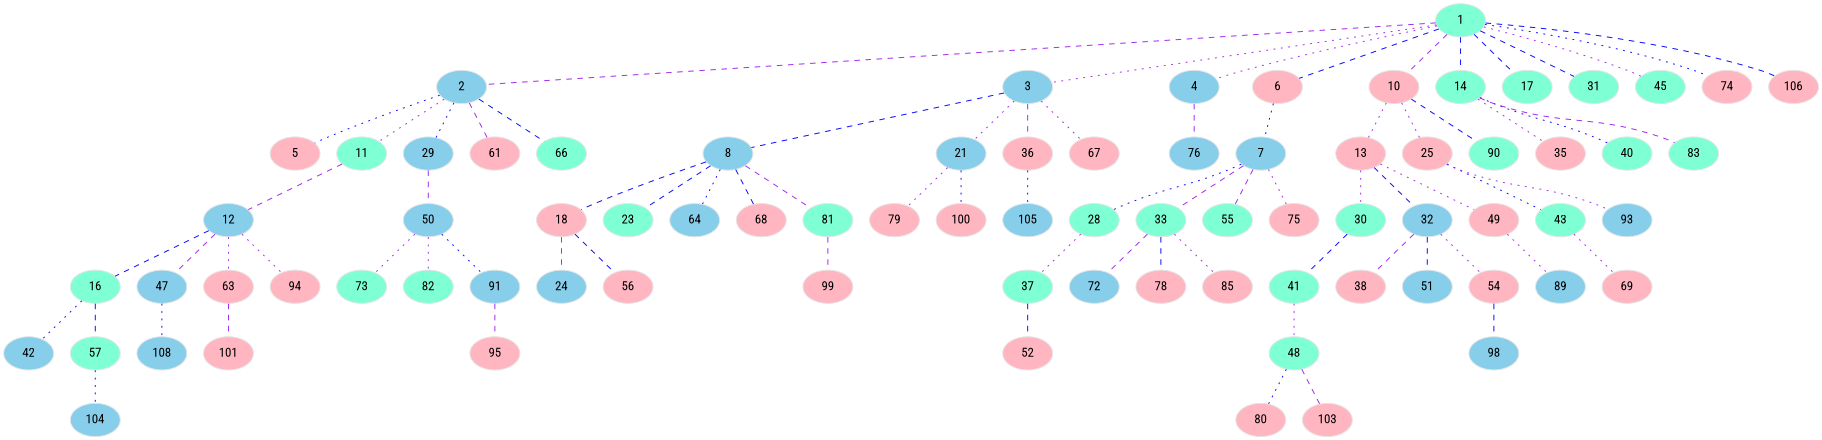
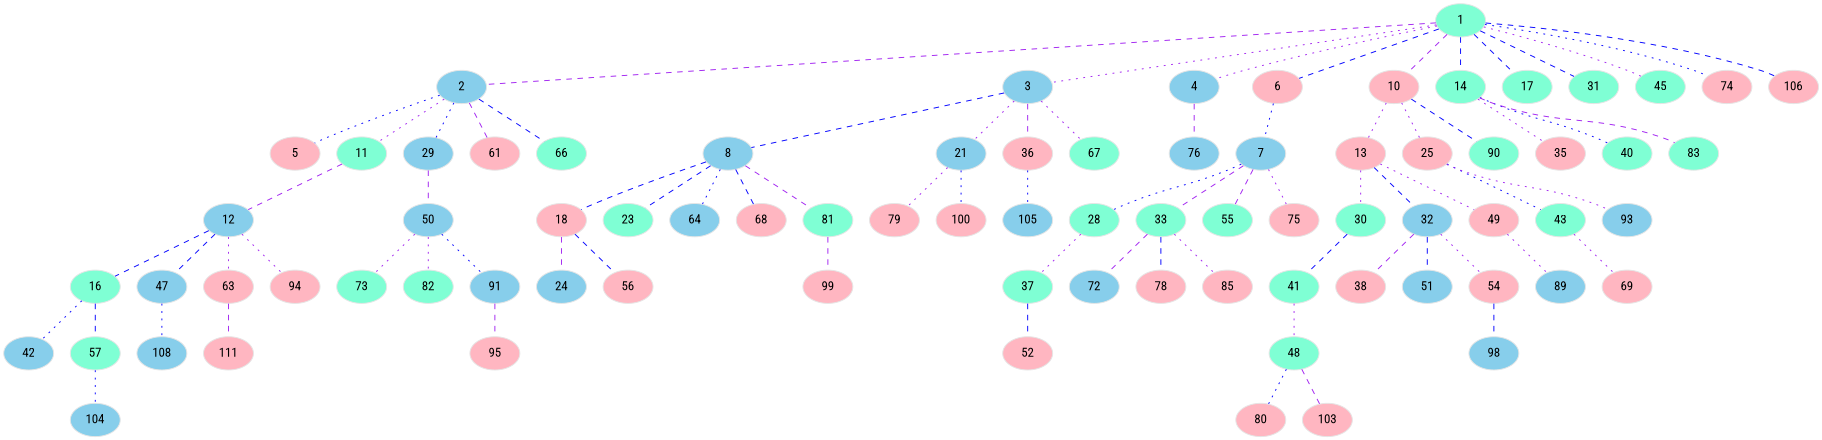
(1094, 154) -> (1094, 154)
(195, 253) -> (195, 253)
(228, 353) -> (228, 353)
